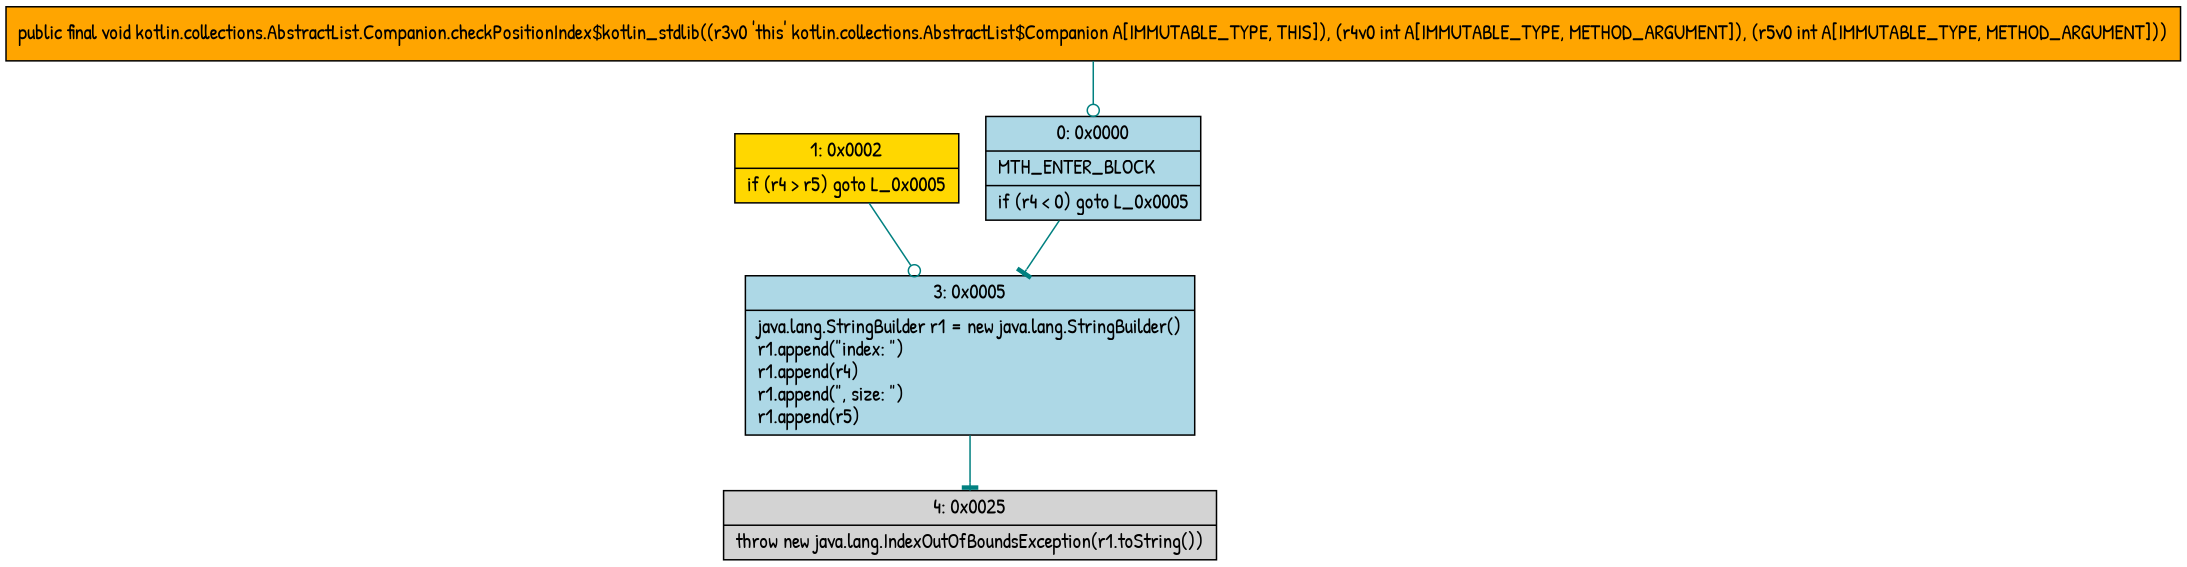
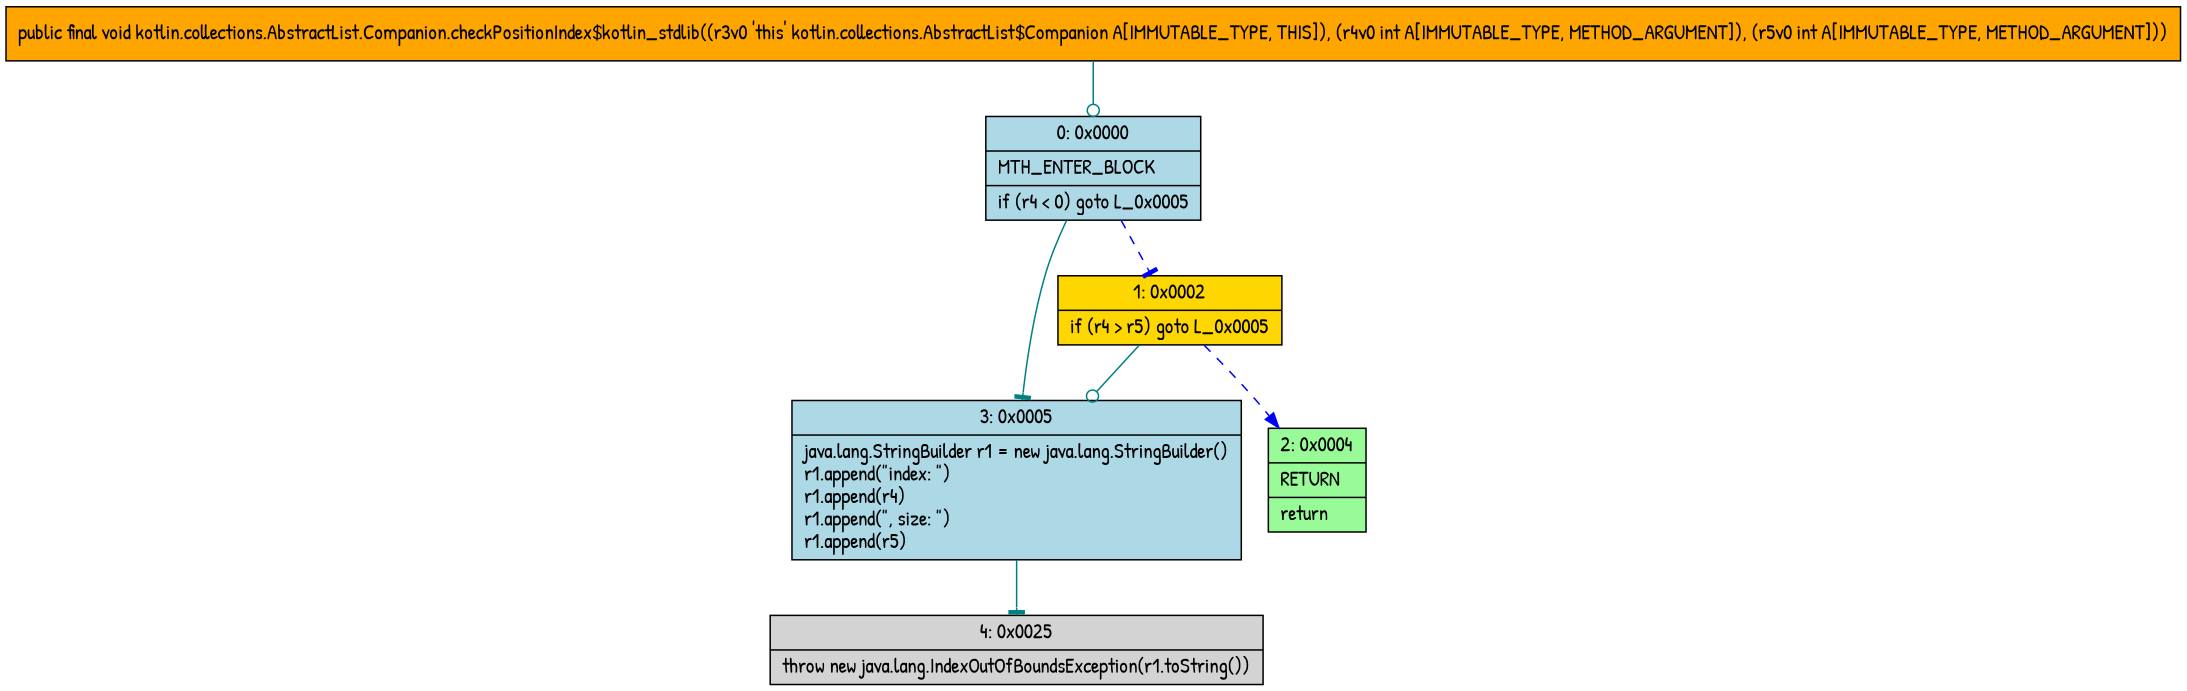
none -> (1134, 245)
none -> (1317, 480)
